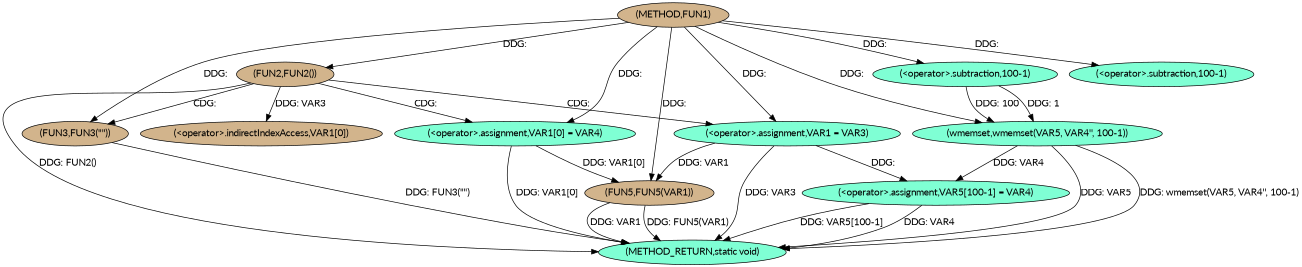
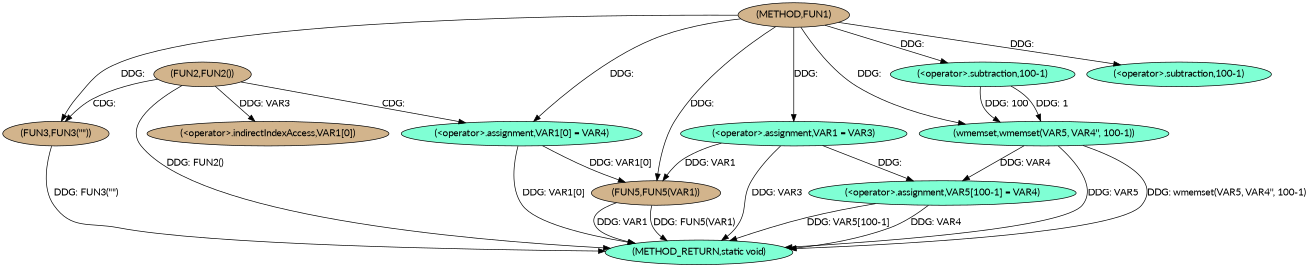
(481, 44) -> none
(517, 102) -> none
